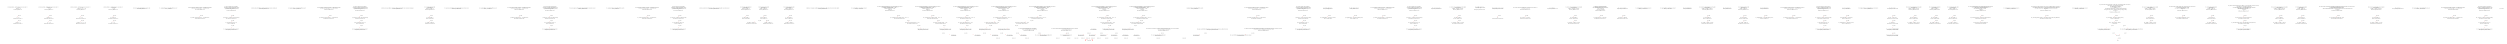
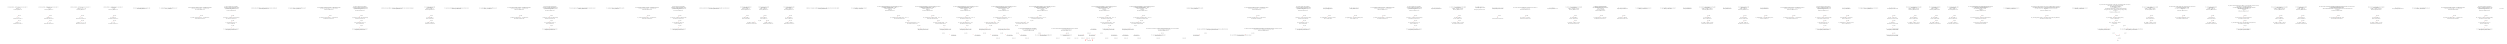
(1103, 36) -> none
